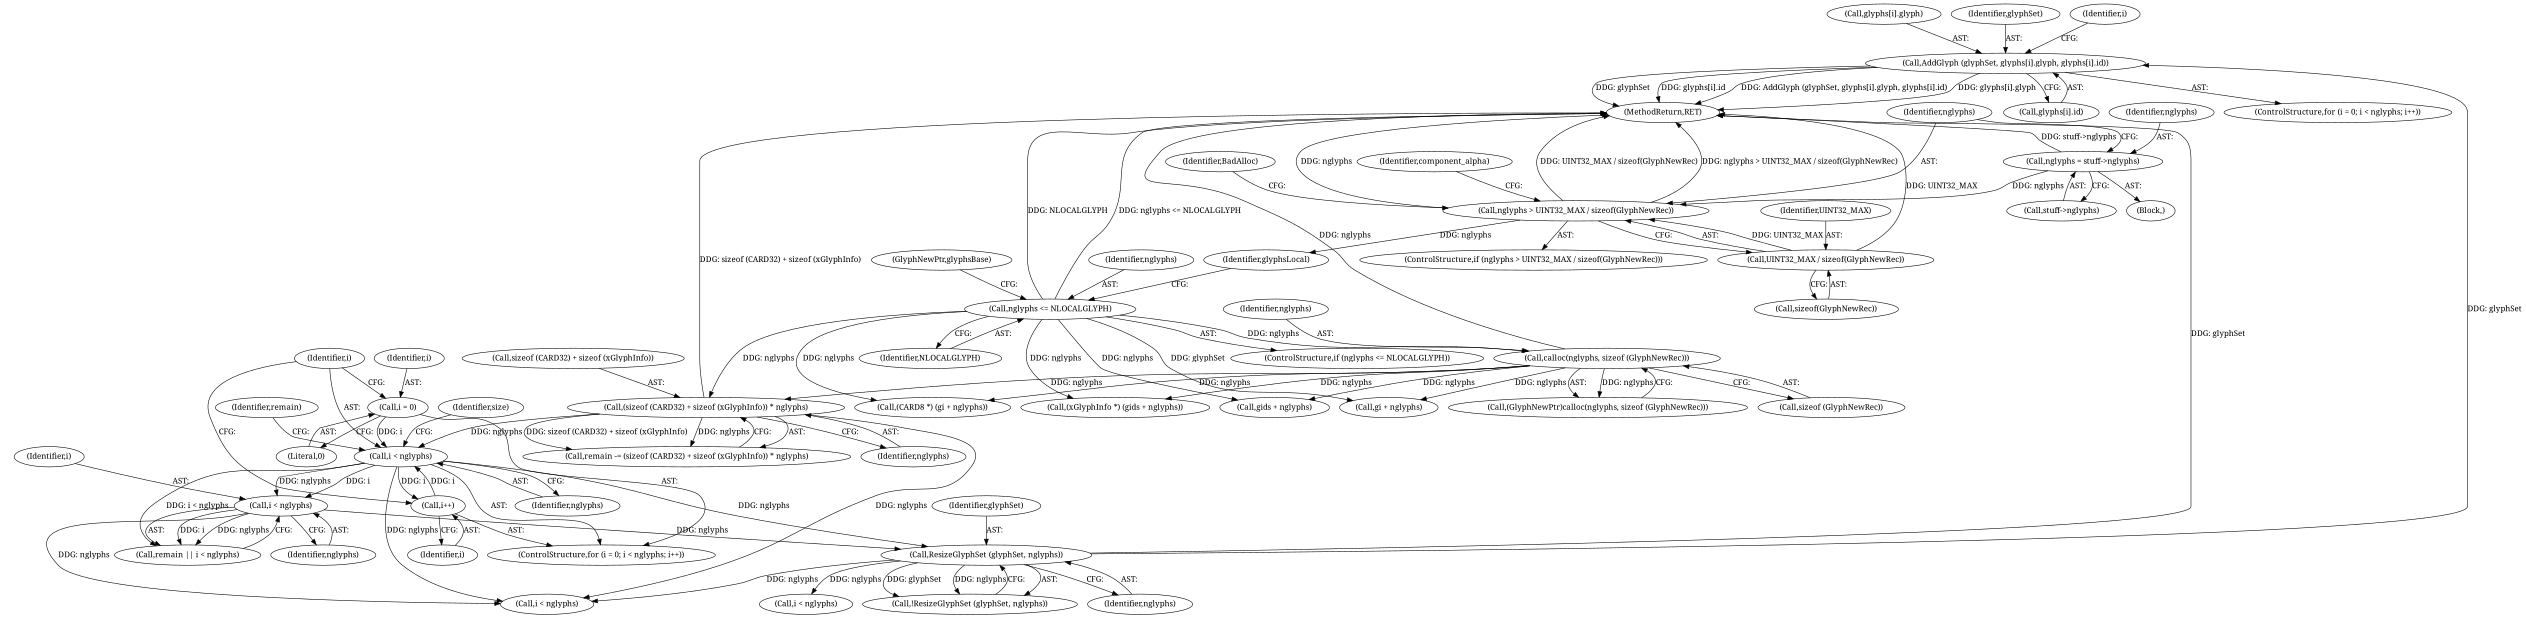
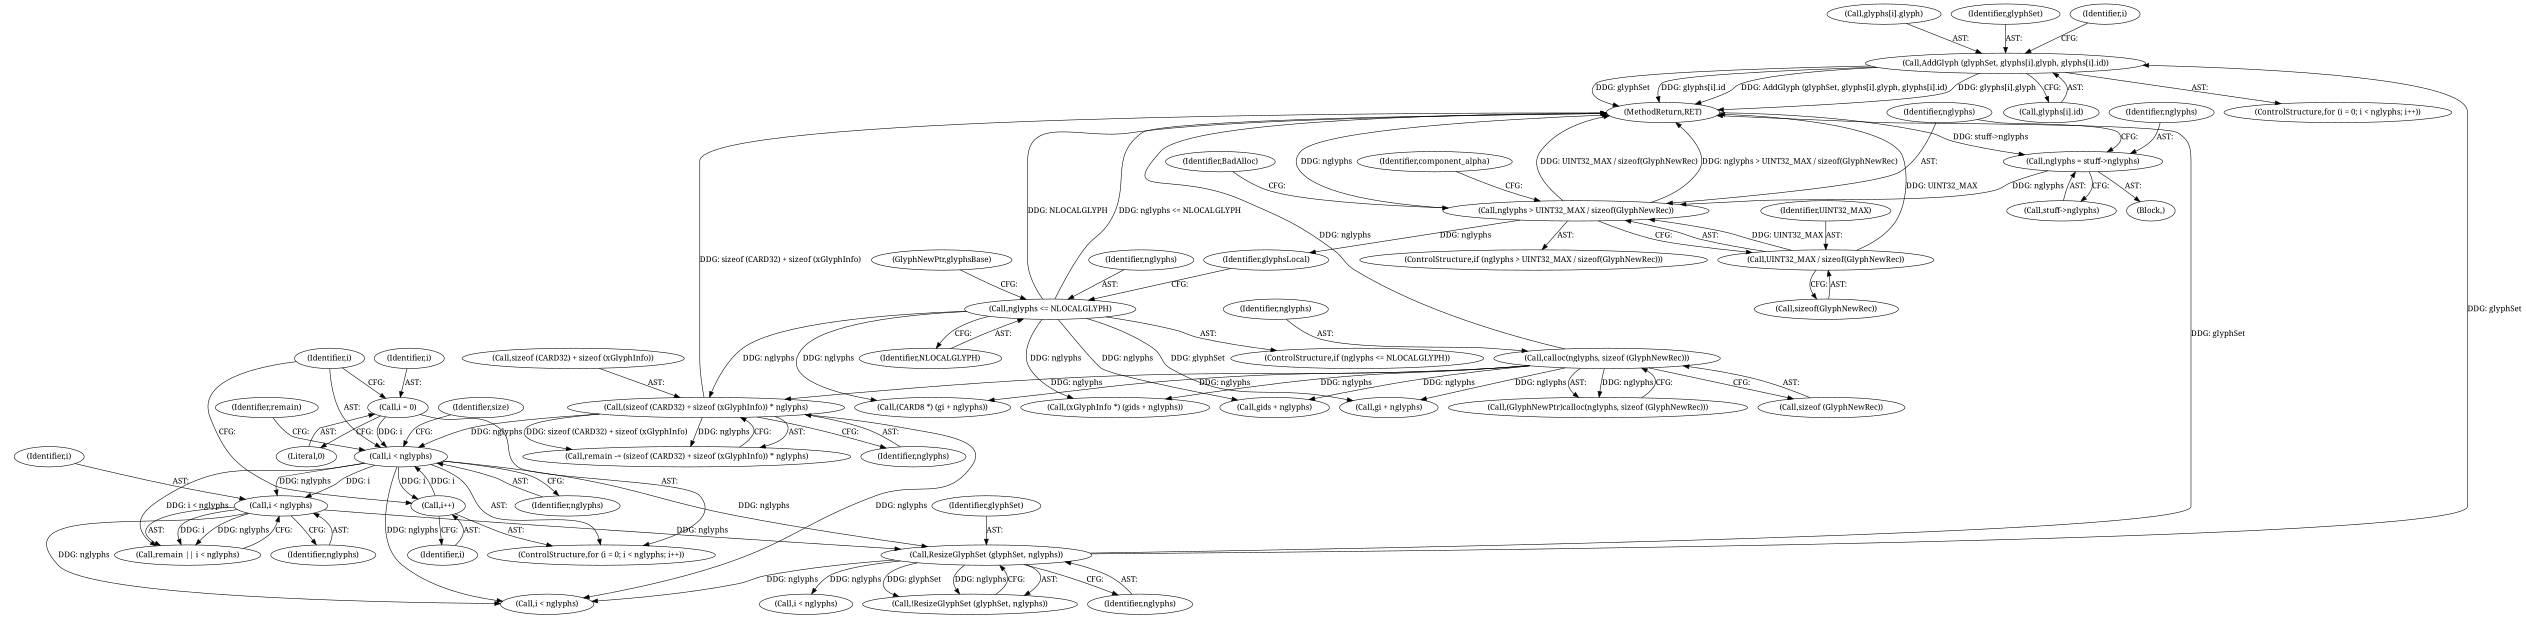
(1946, 127) -> (1901, 127)
(1320, 346) -> none
